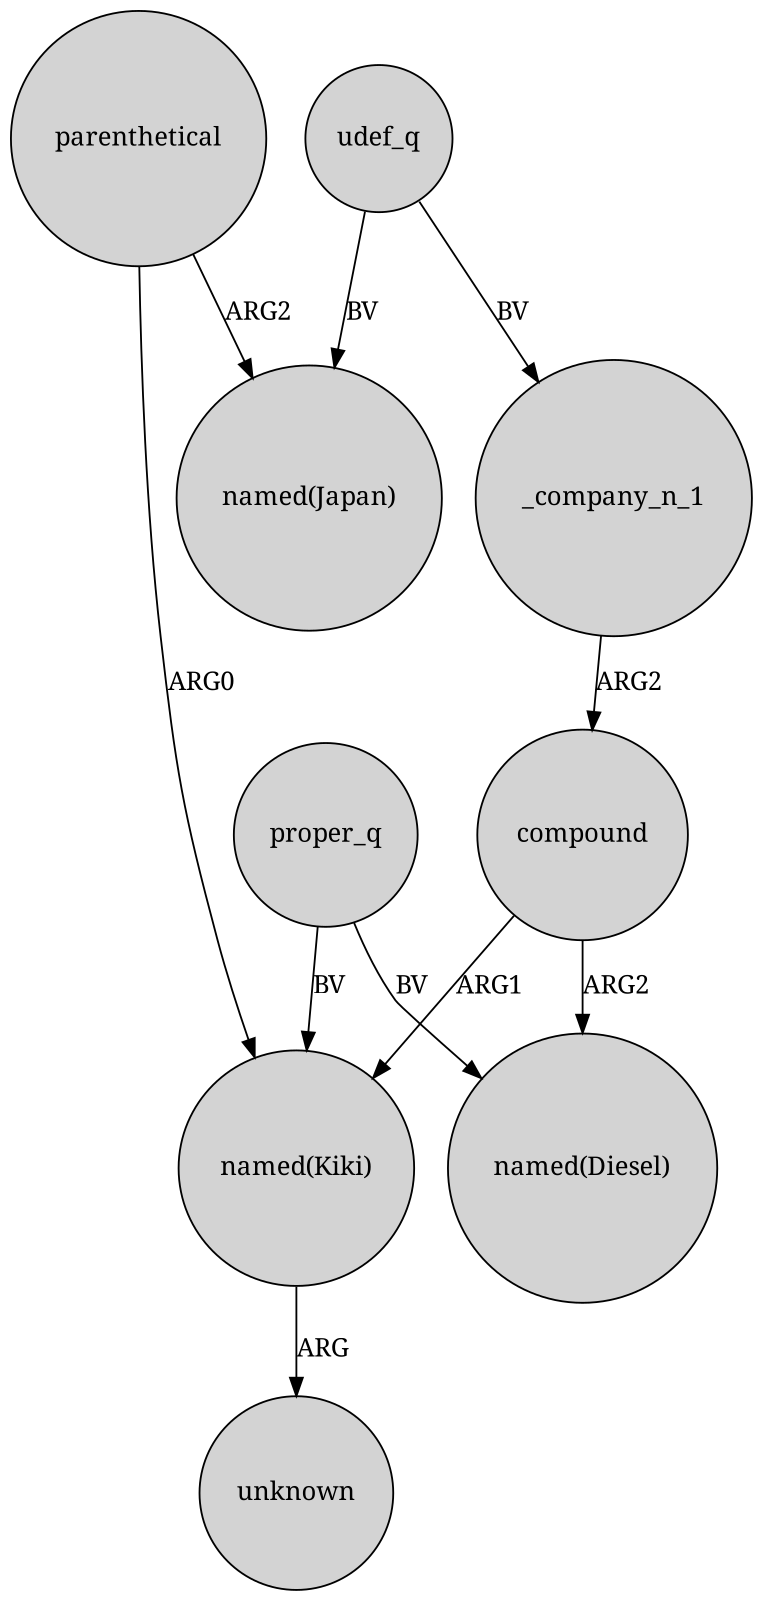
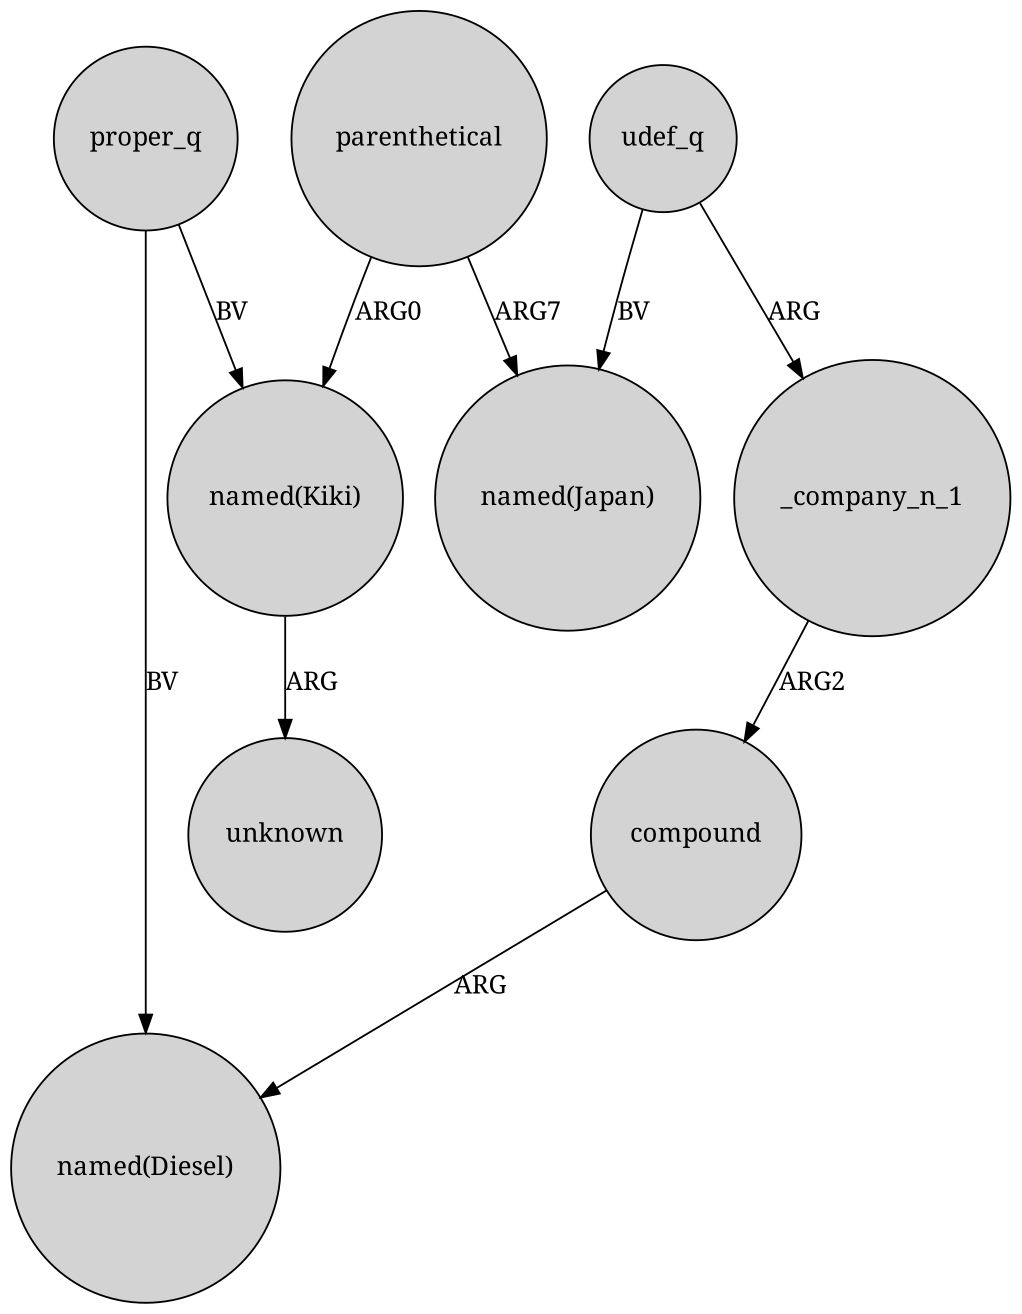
(259, 313) -> (528, 313)
(514, 313) -> (794, 313)
(617, 987) -> (481, 987)
(450, 990) -> none
